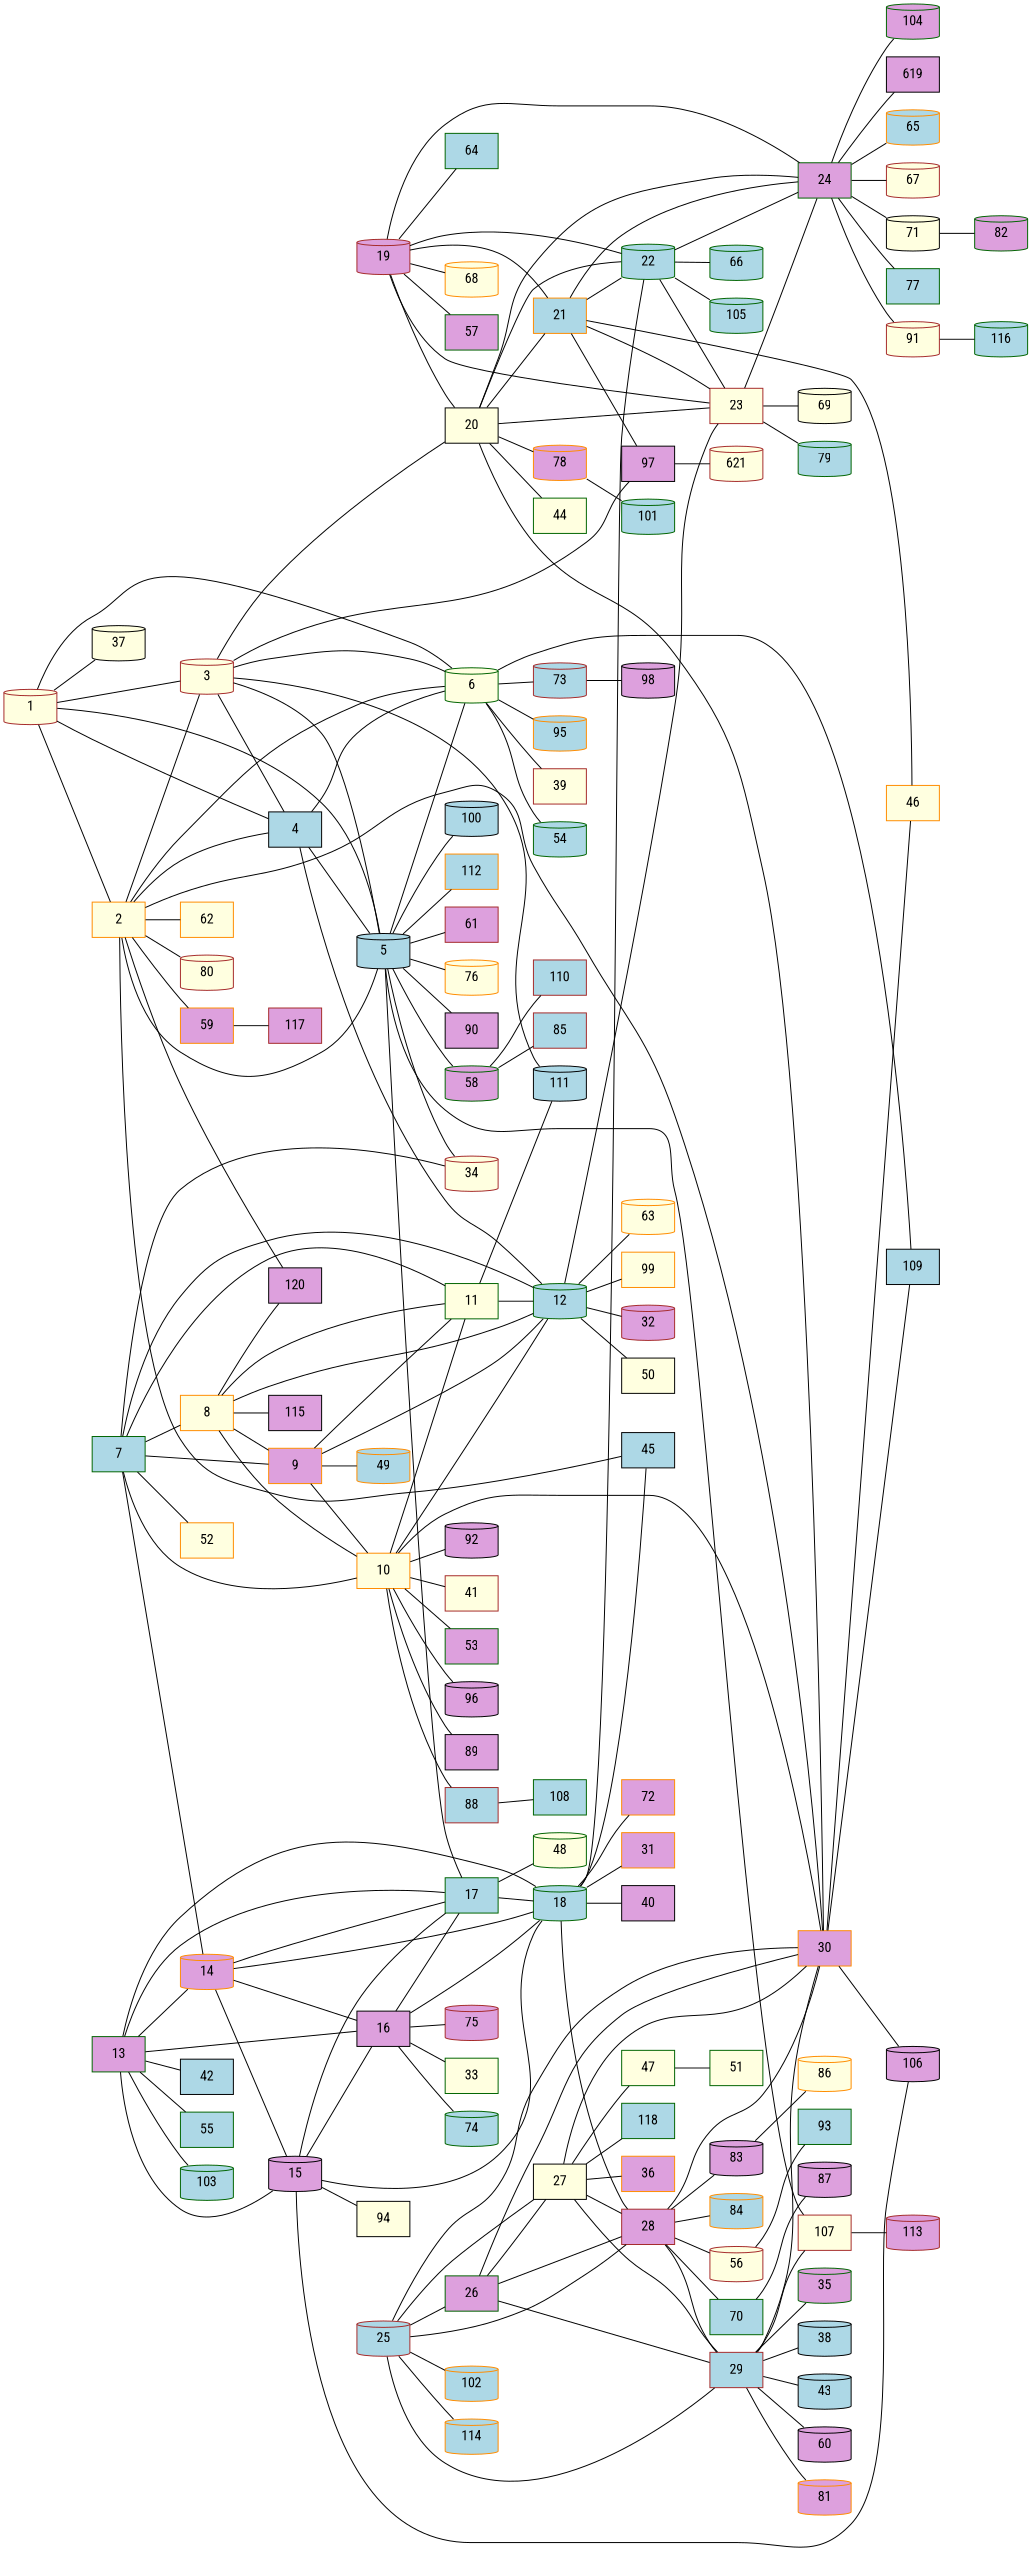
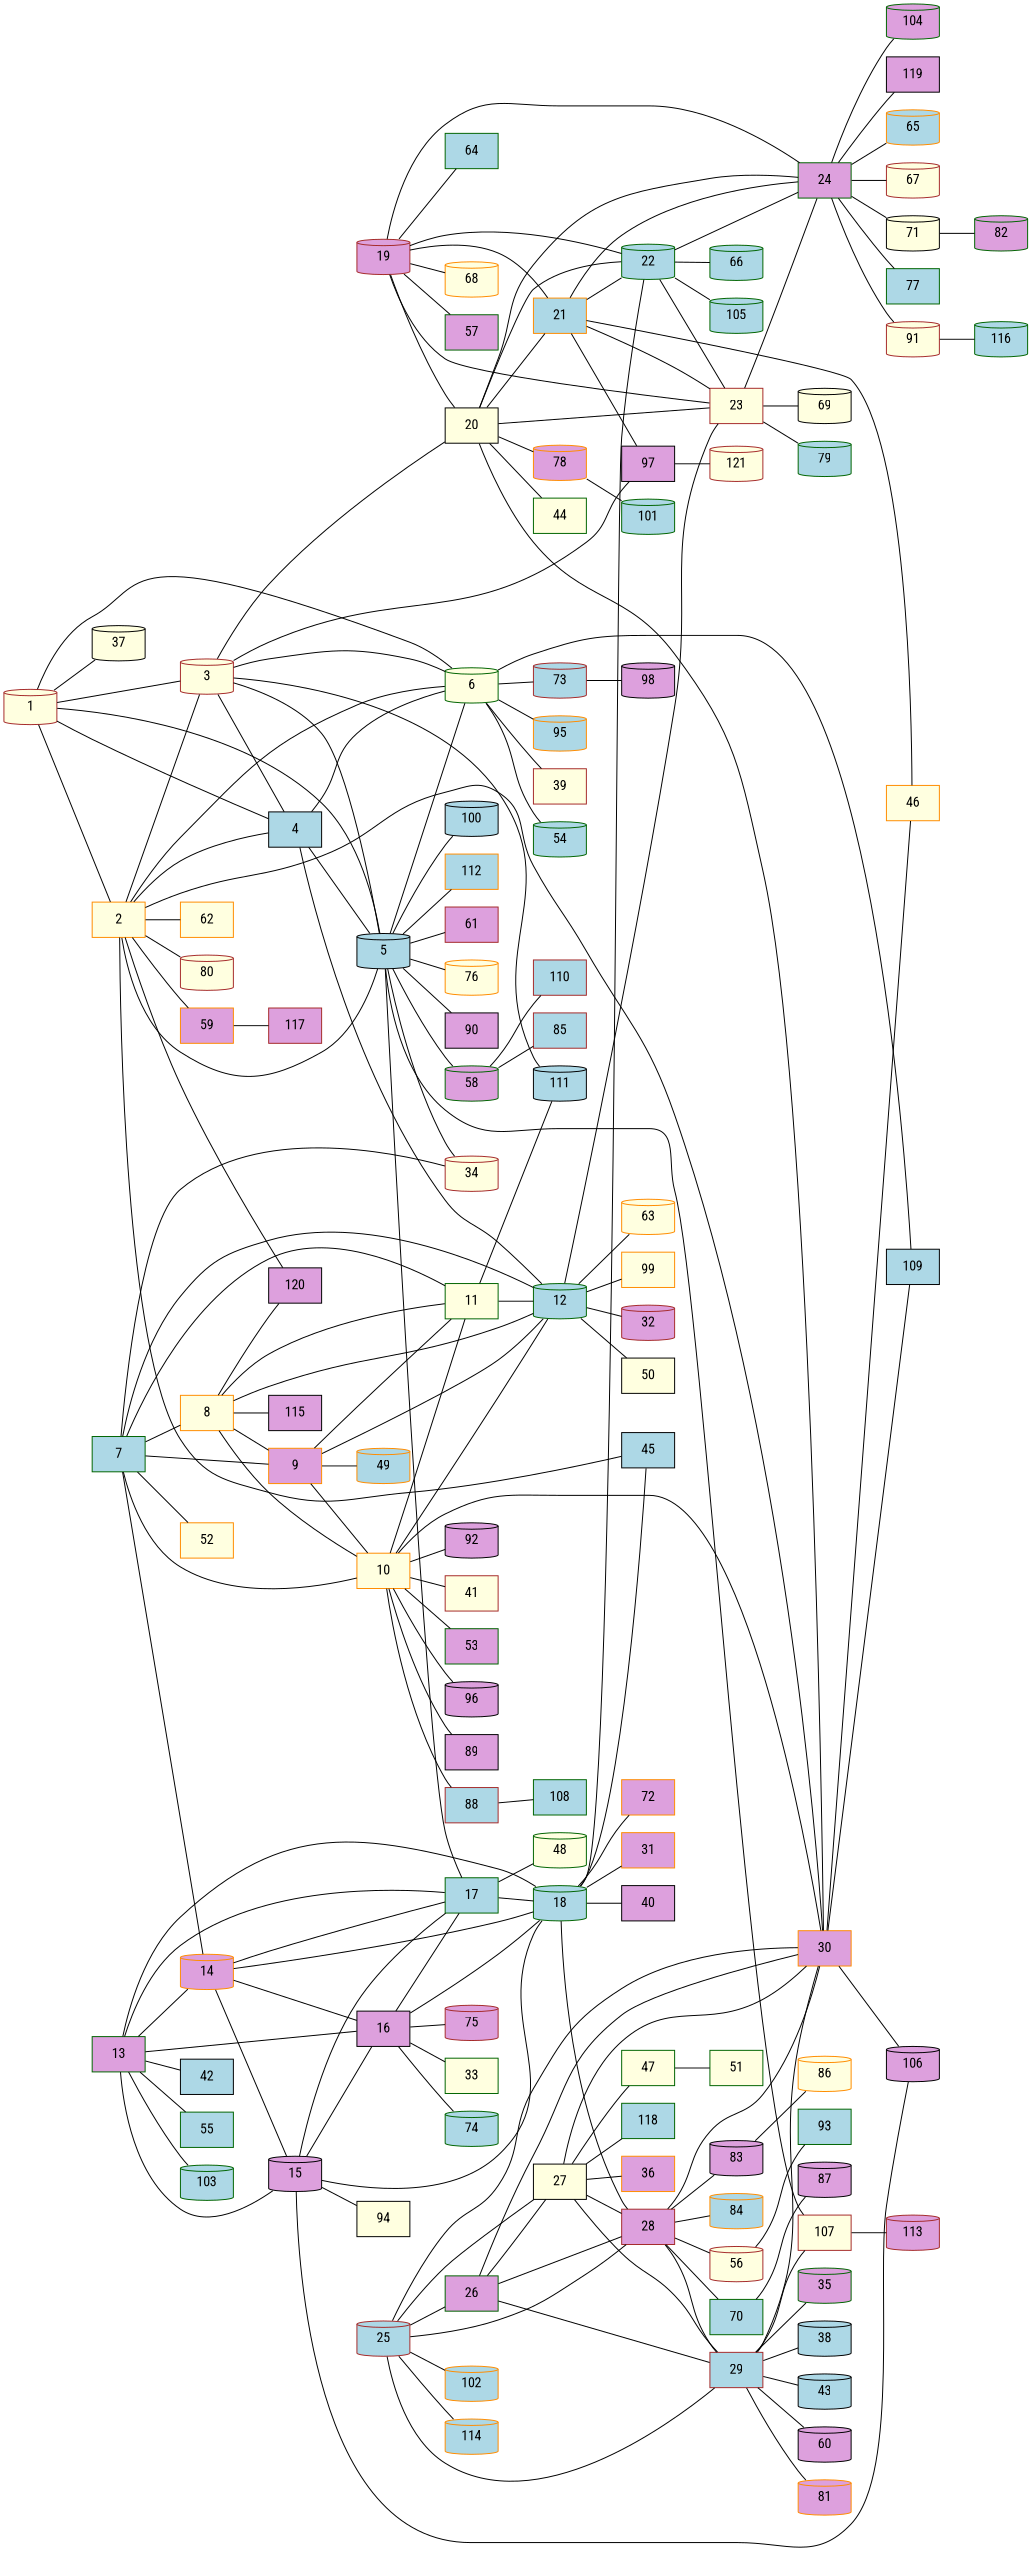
(913, 75) -> (913, 75)
(736, 464) -> (736, 464)
